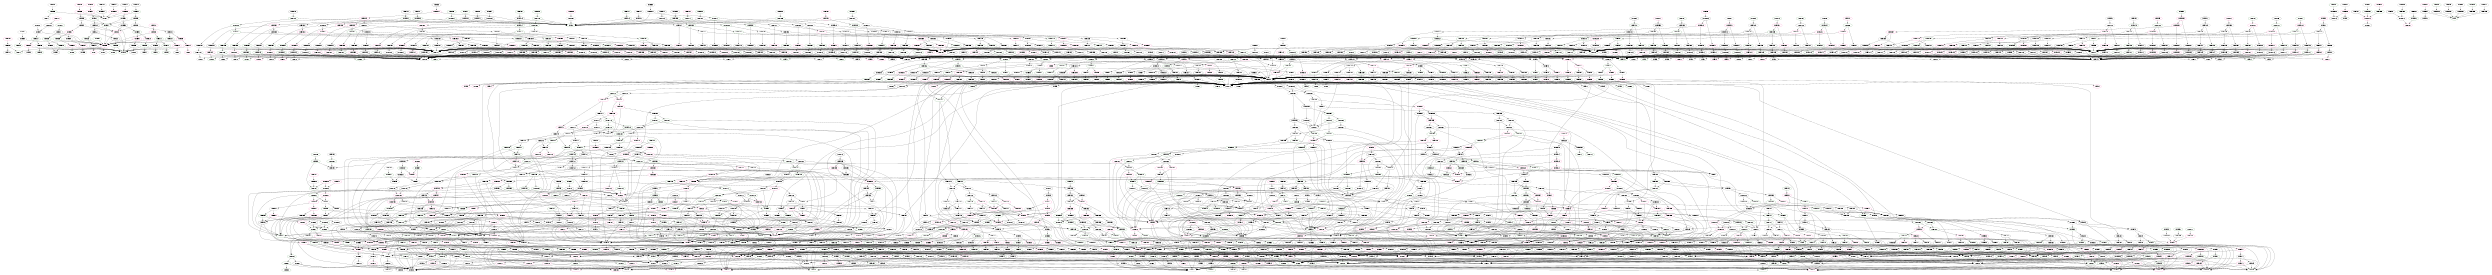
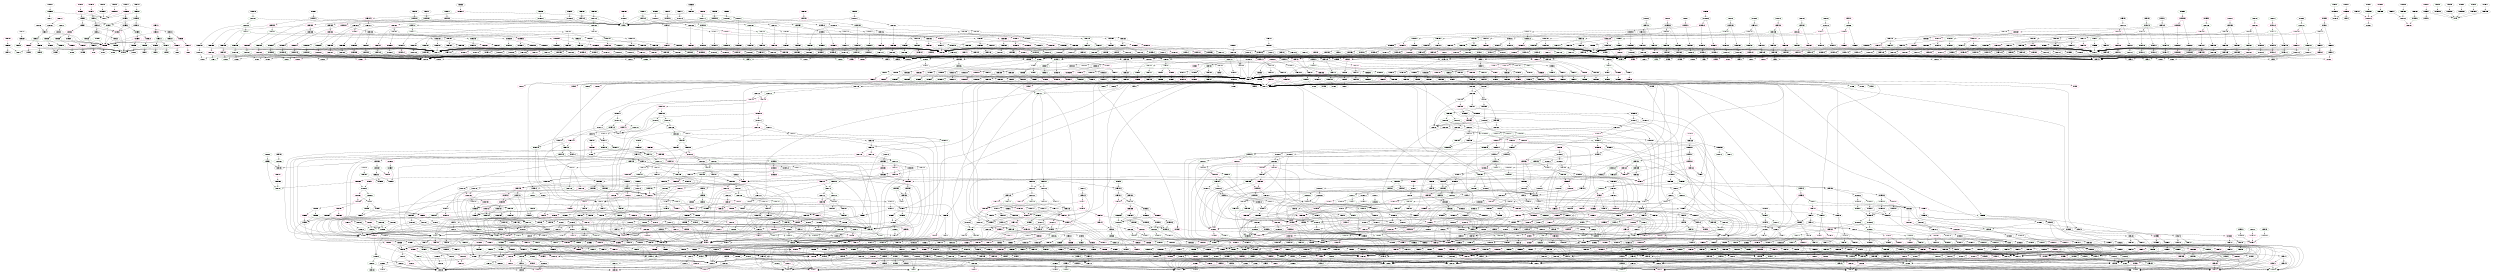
(1568, 223) -> none
